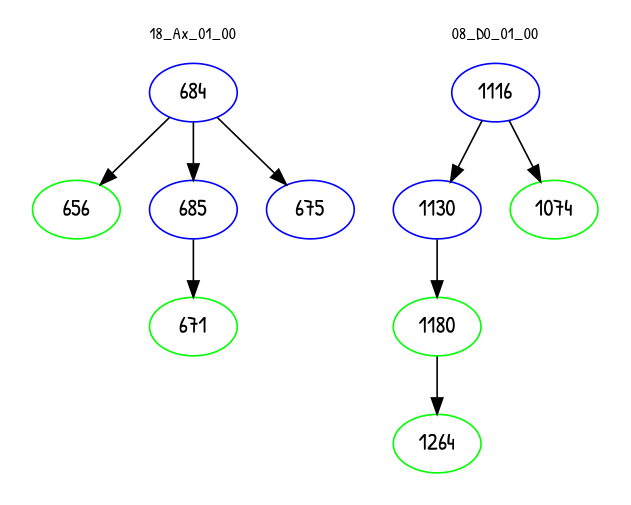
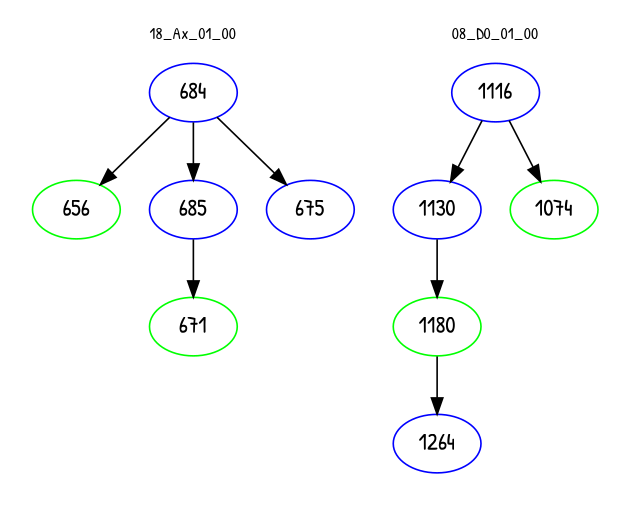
(437, 444) -> (437, 444)
